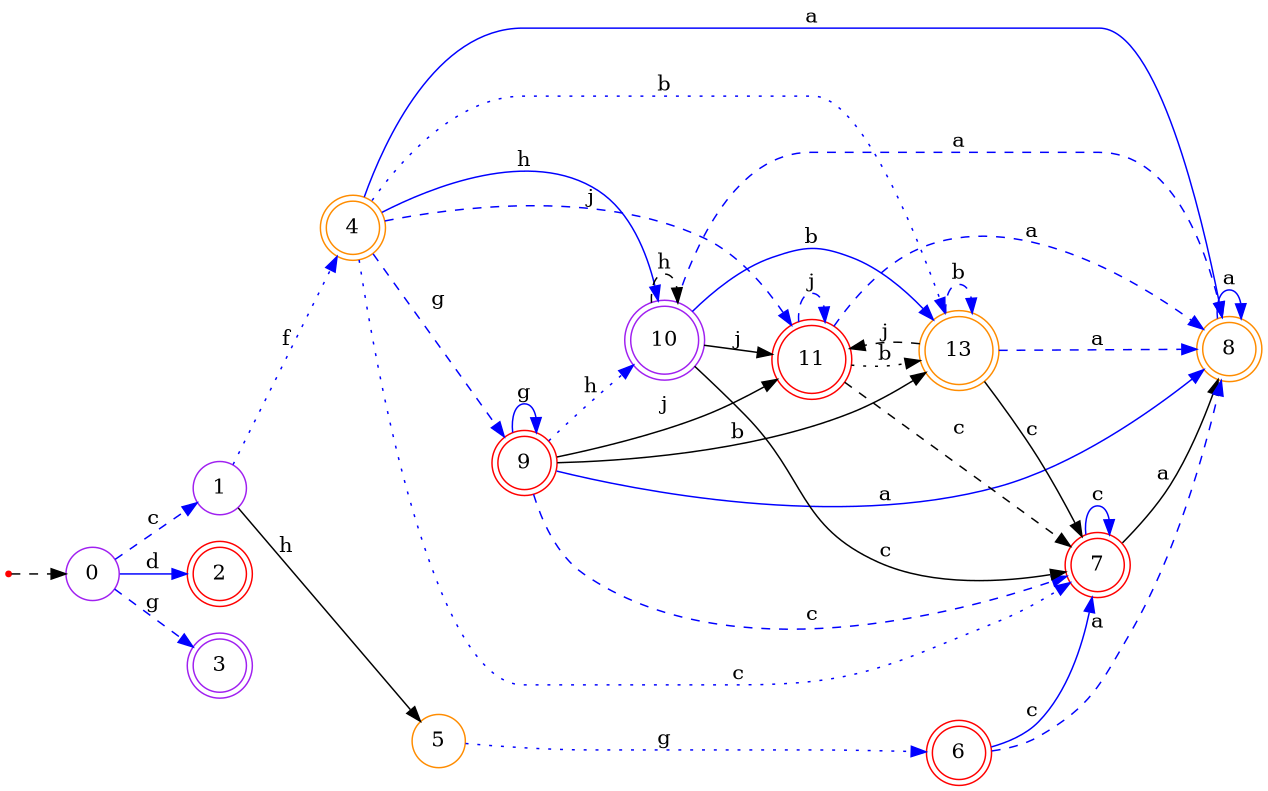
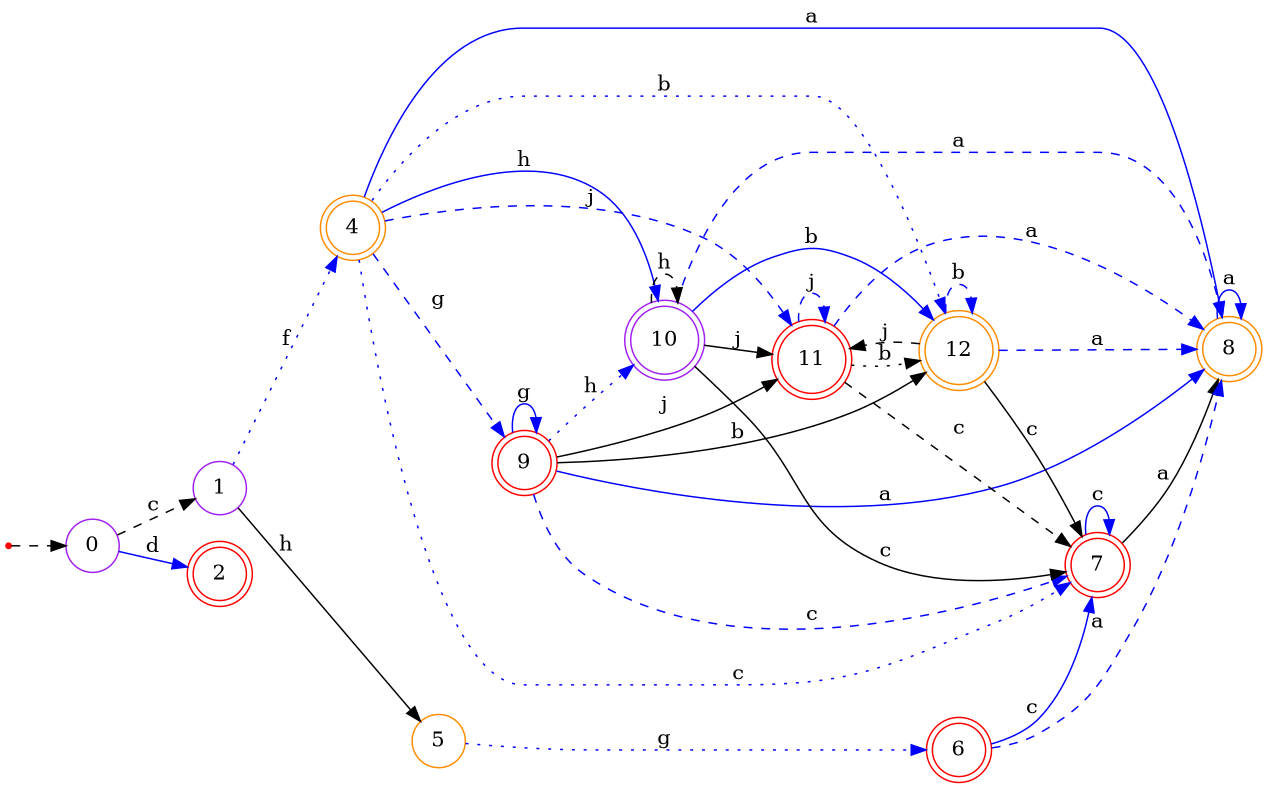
(959, 351) -> (959, 351)
(150, 535) -> (150, 520)
(220, 666) -> none
